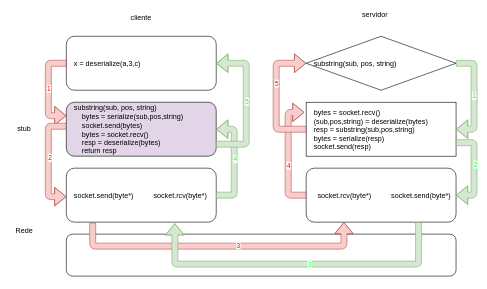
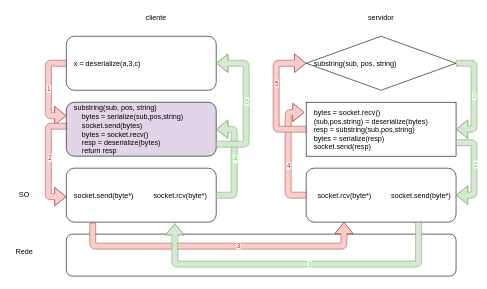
(375, 15) -> (381, 18)
(141, 18) -> (156, 18)
(24, 129) -> none
none -> (24, 195)
(24, 231) -> (24, 252)
